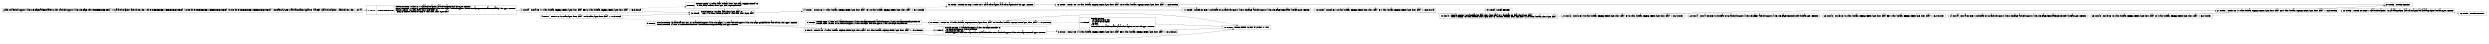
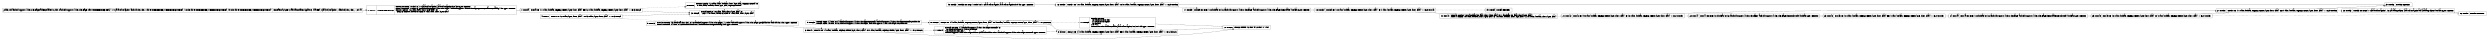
(864, 10) -> none
(1122, 14) -> (1054, 27)
(1095, 23) -> (1096, 23)
